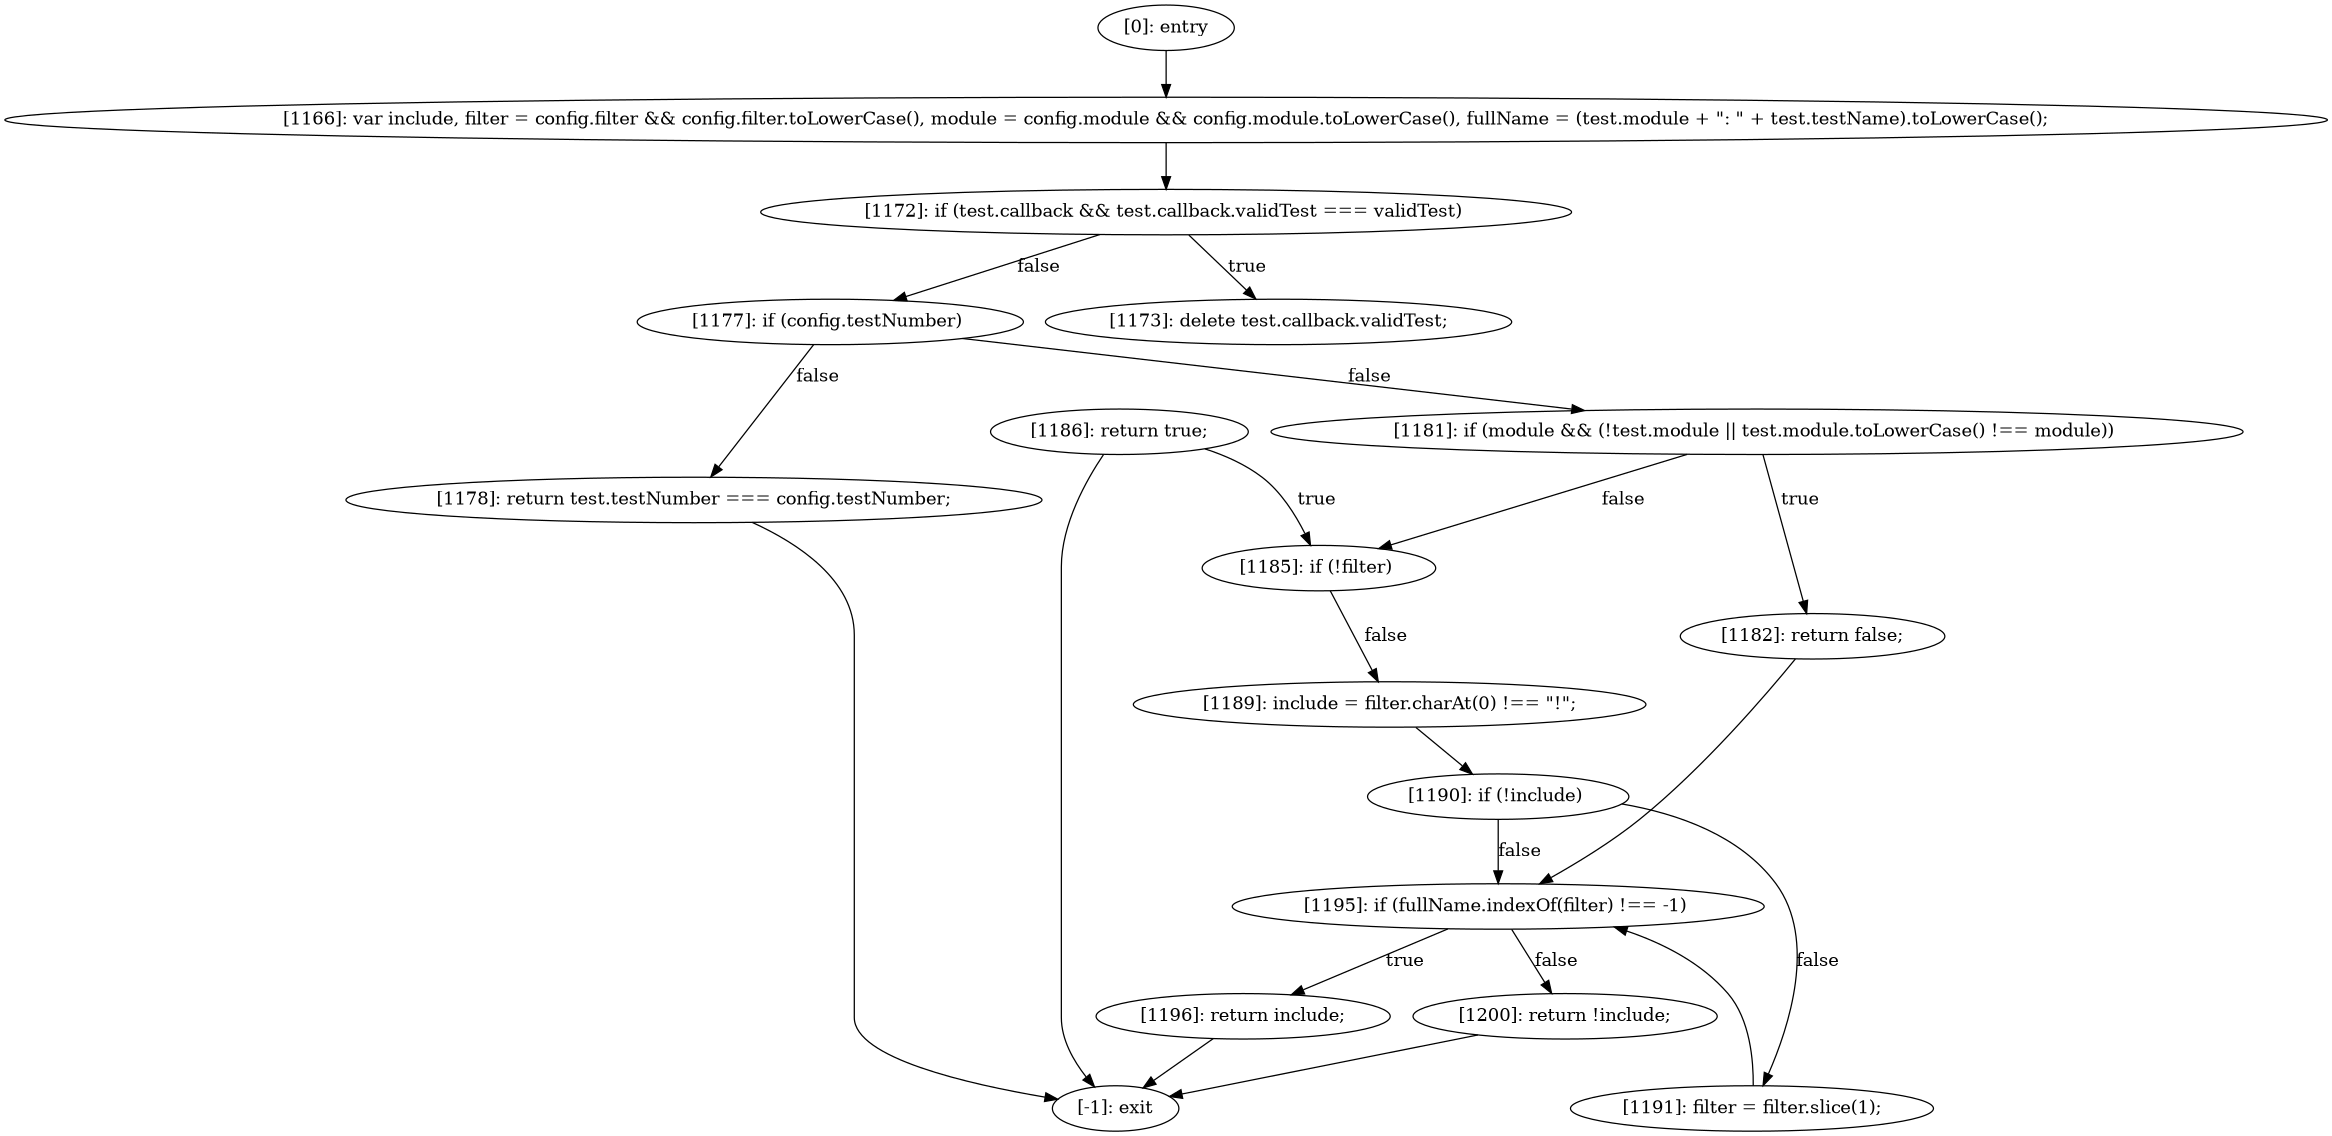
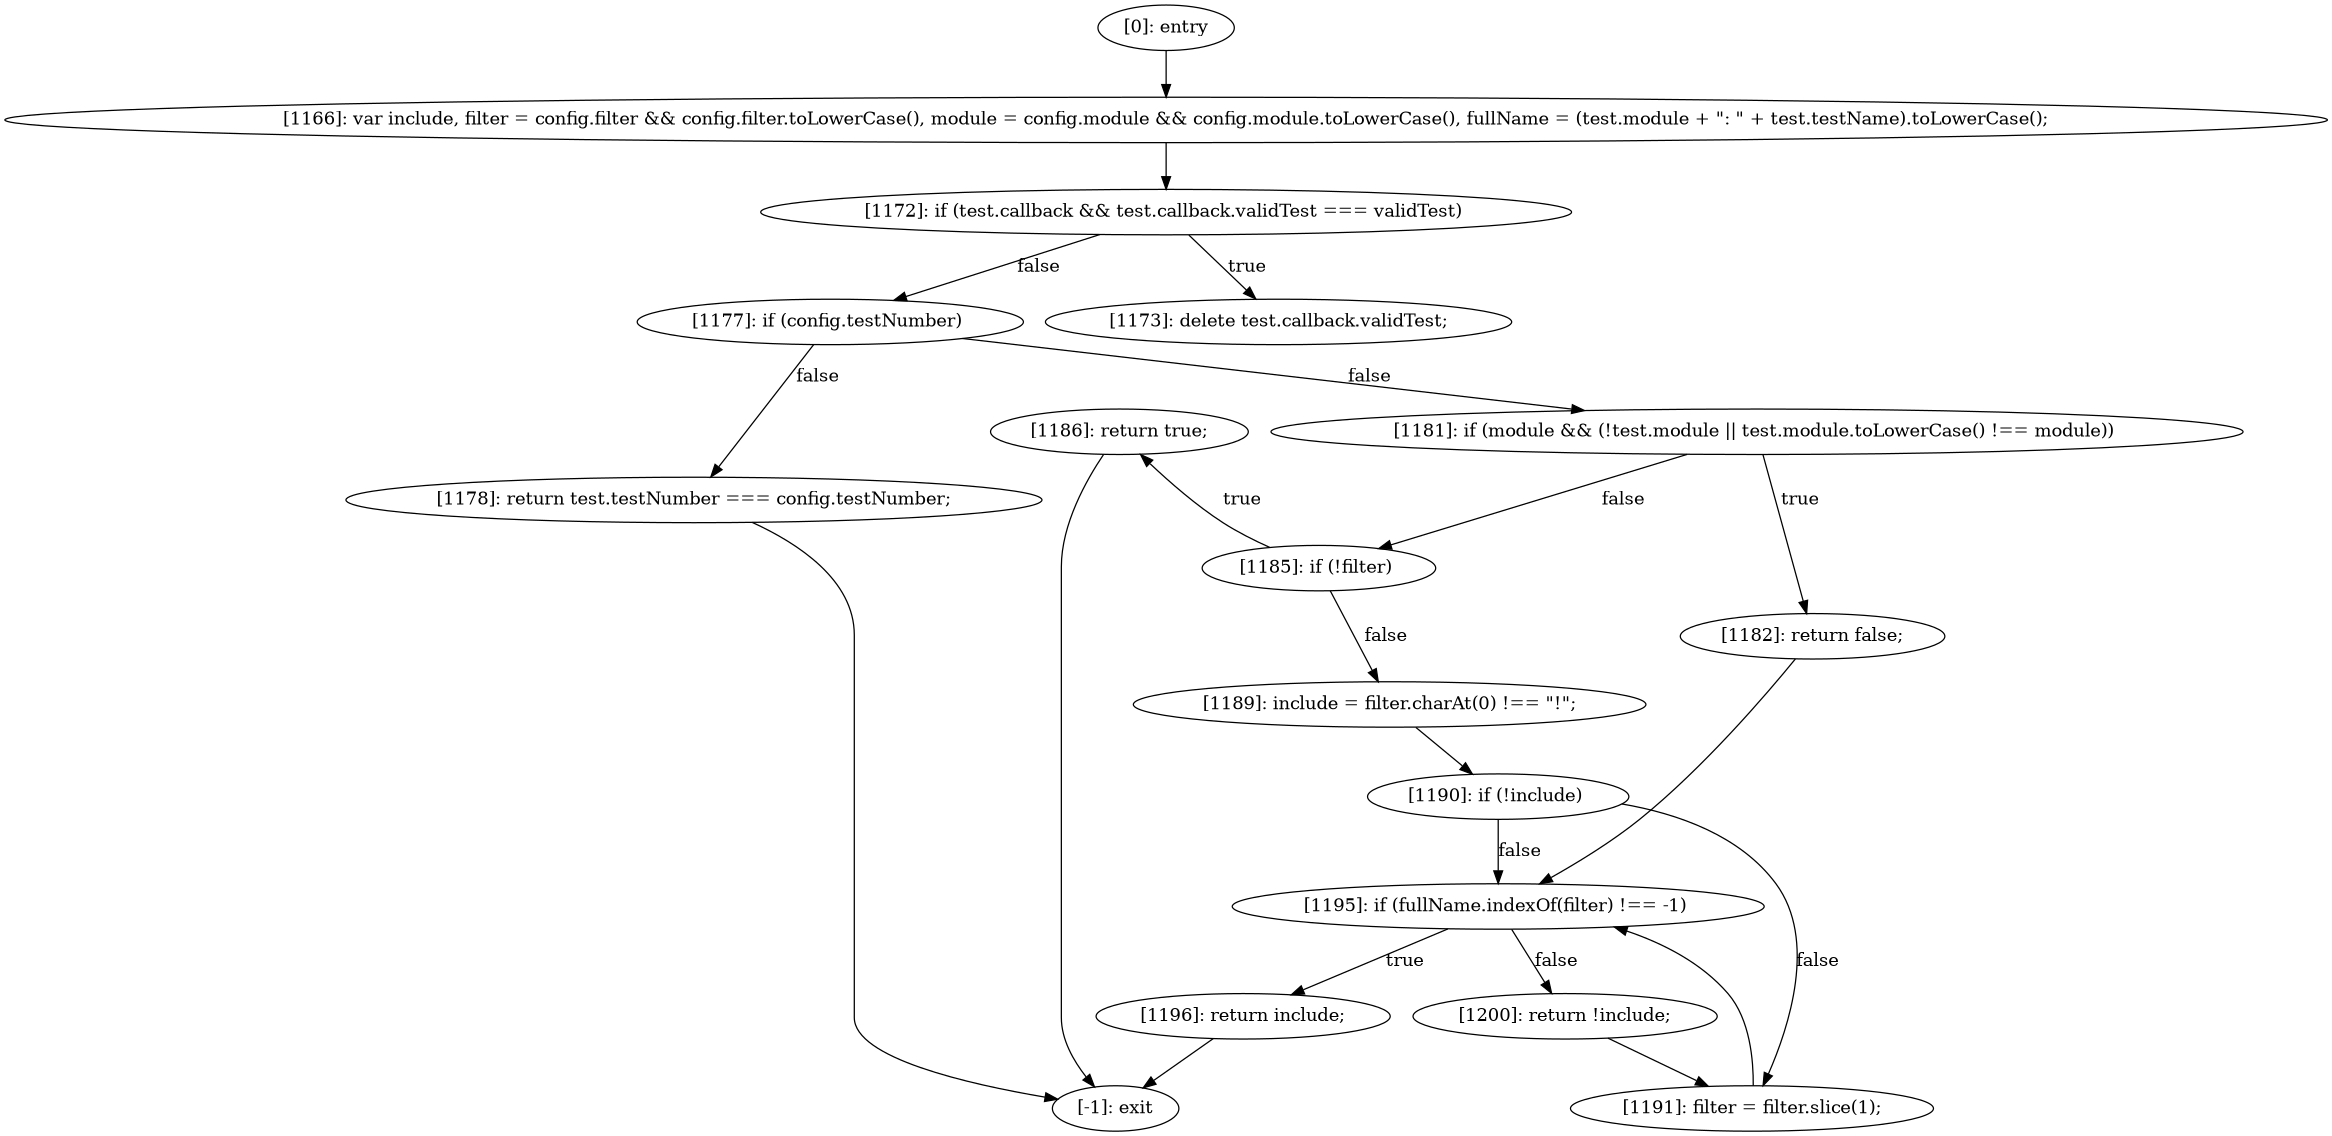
(1265, 480) -> (1206, 511)
(1330, 1064) -> (1652, 1059)
